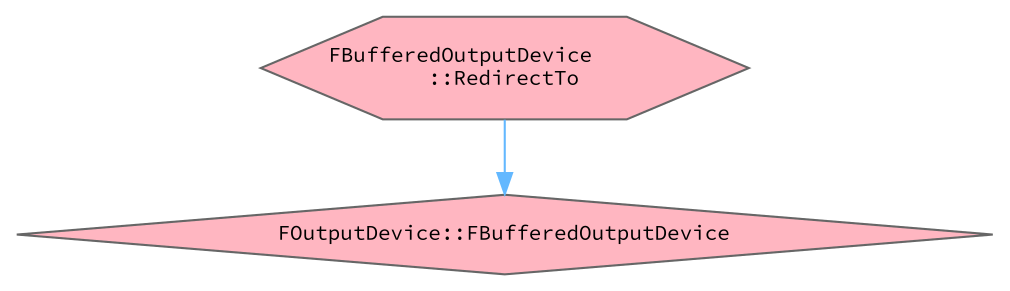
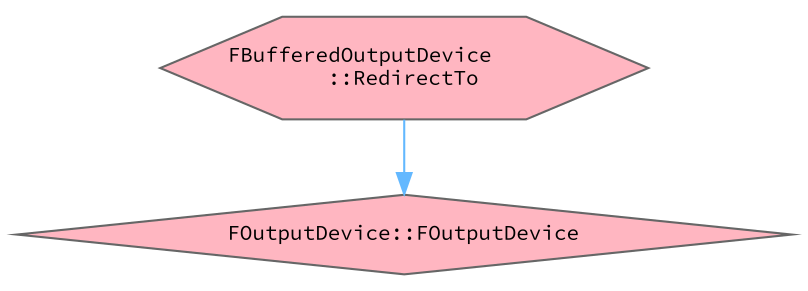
(505, 235) -> (404, 235)
